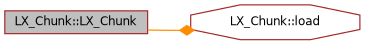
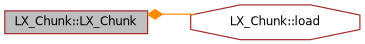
(164, 30) -> (178, 14)
